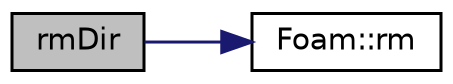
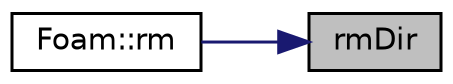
(183, 42) -> (240, 42)
